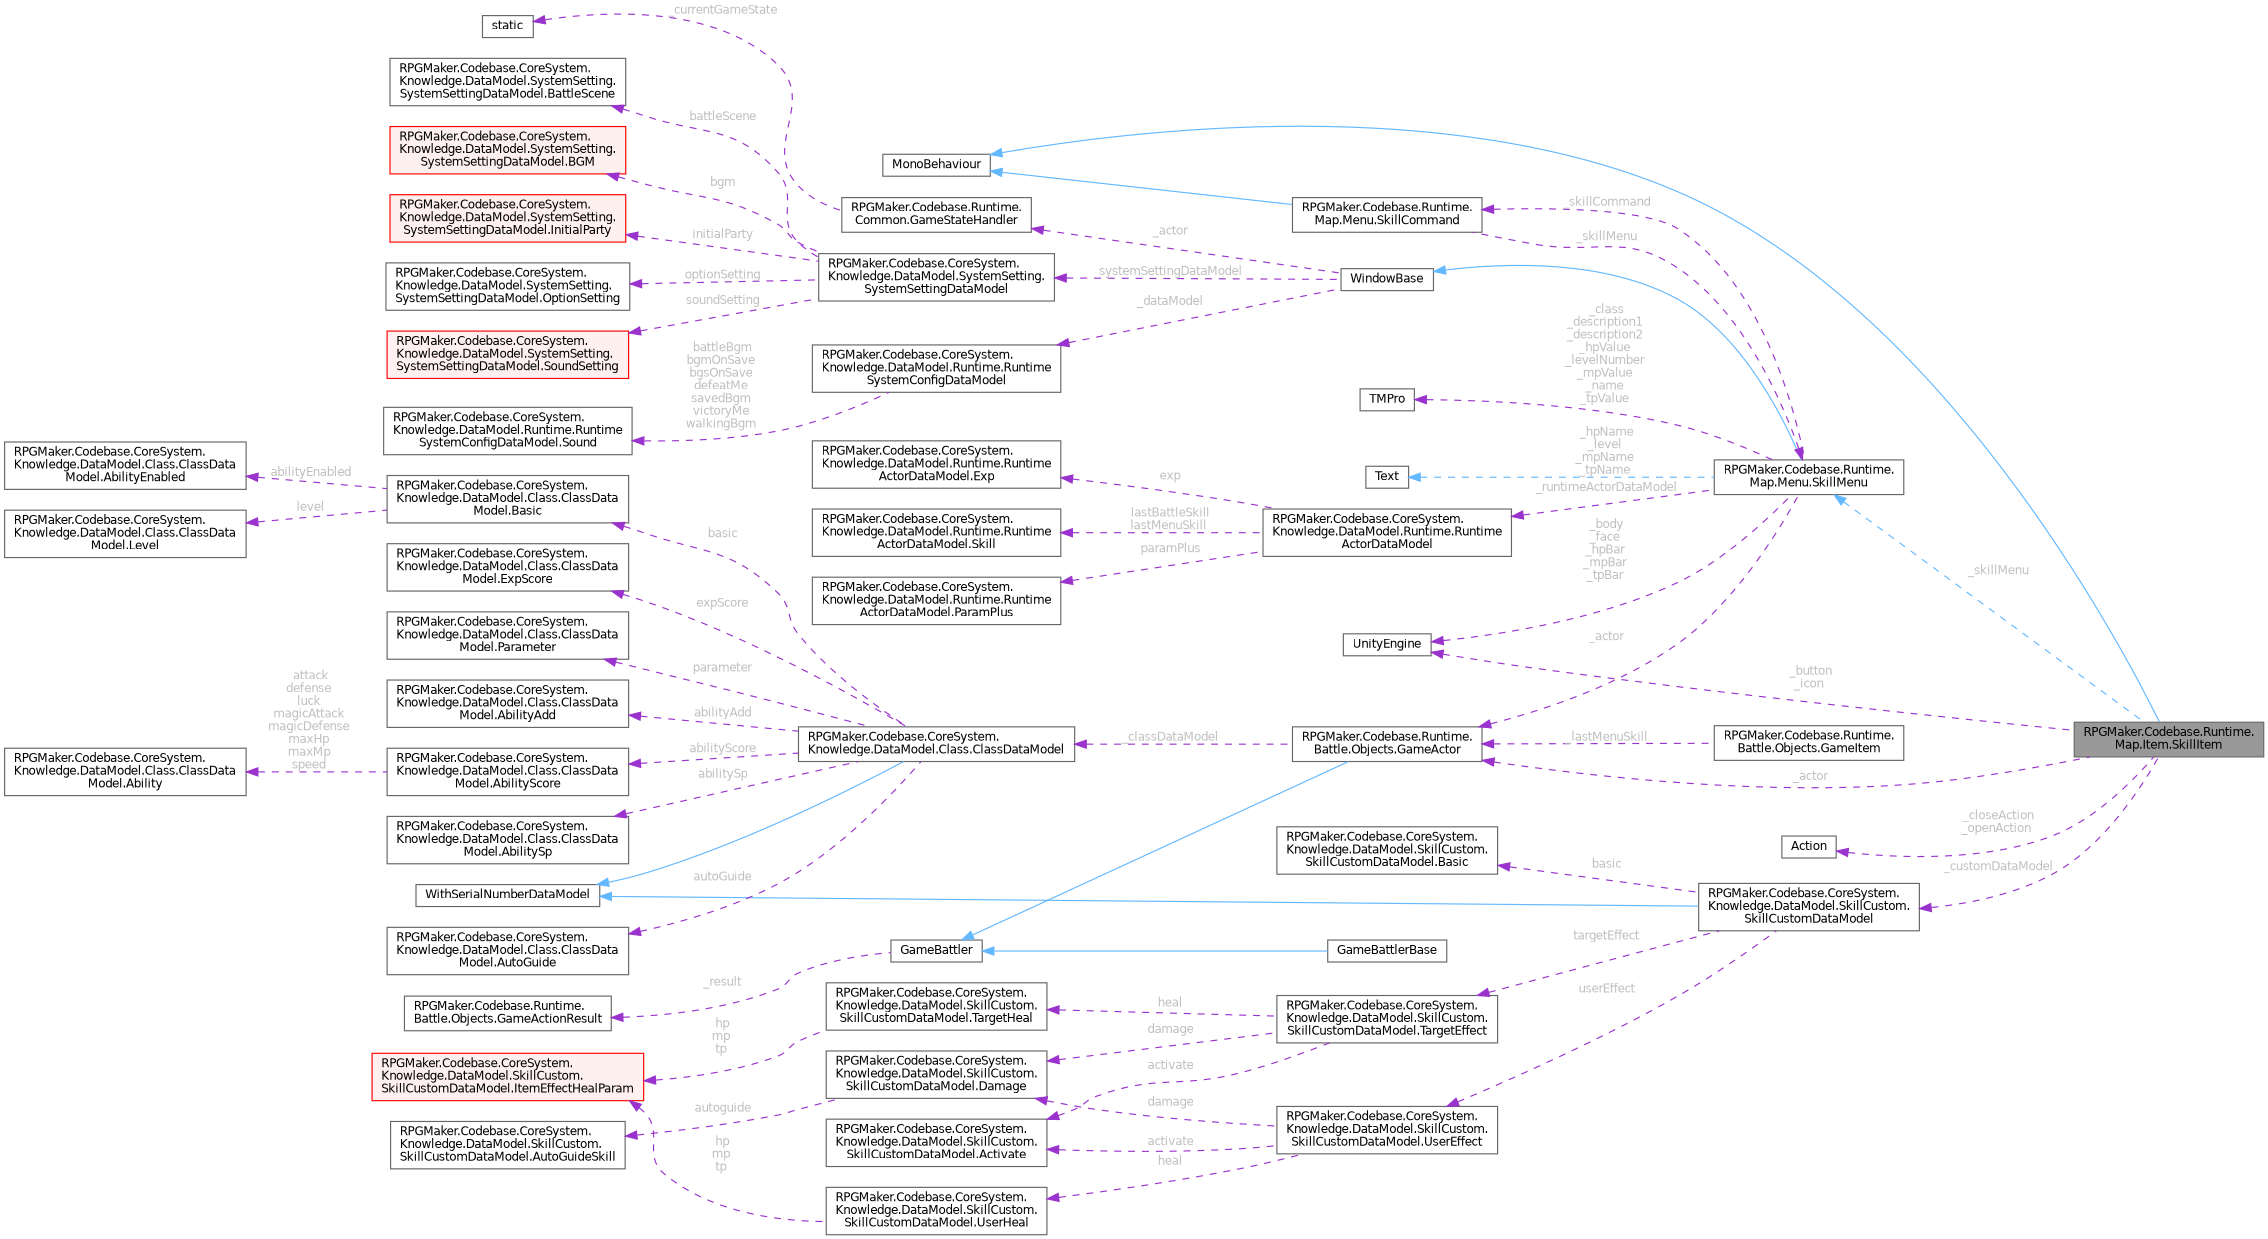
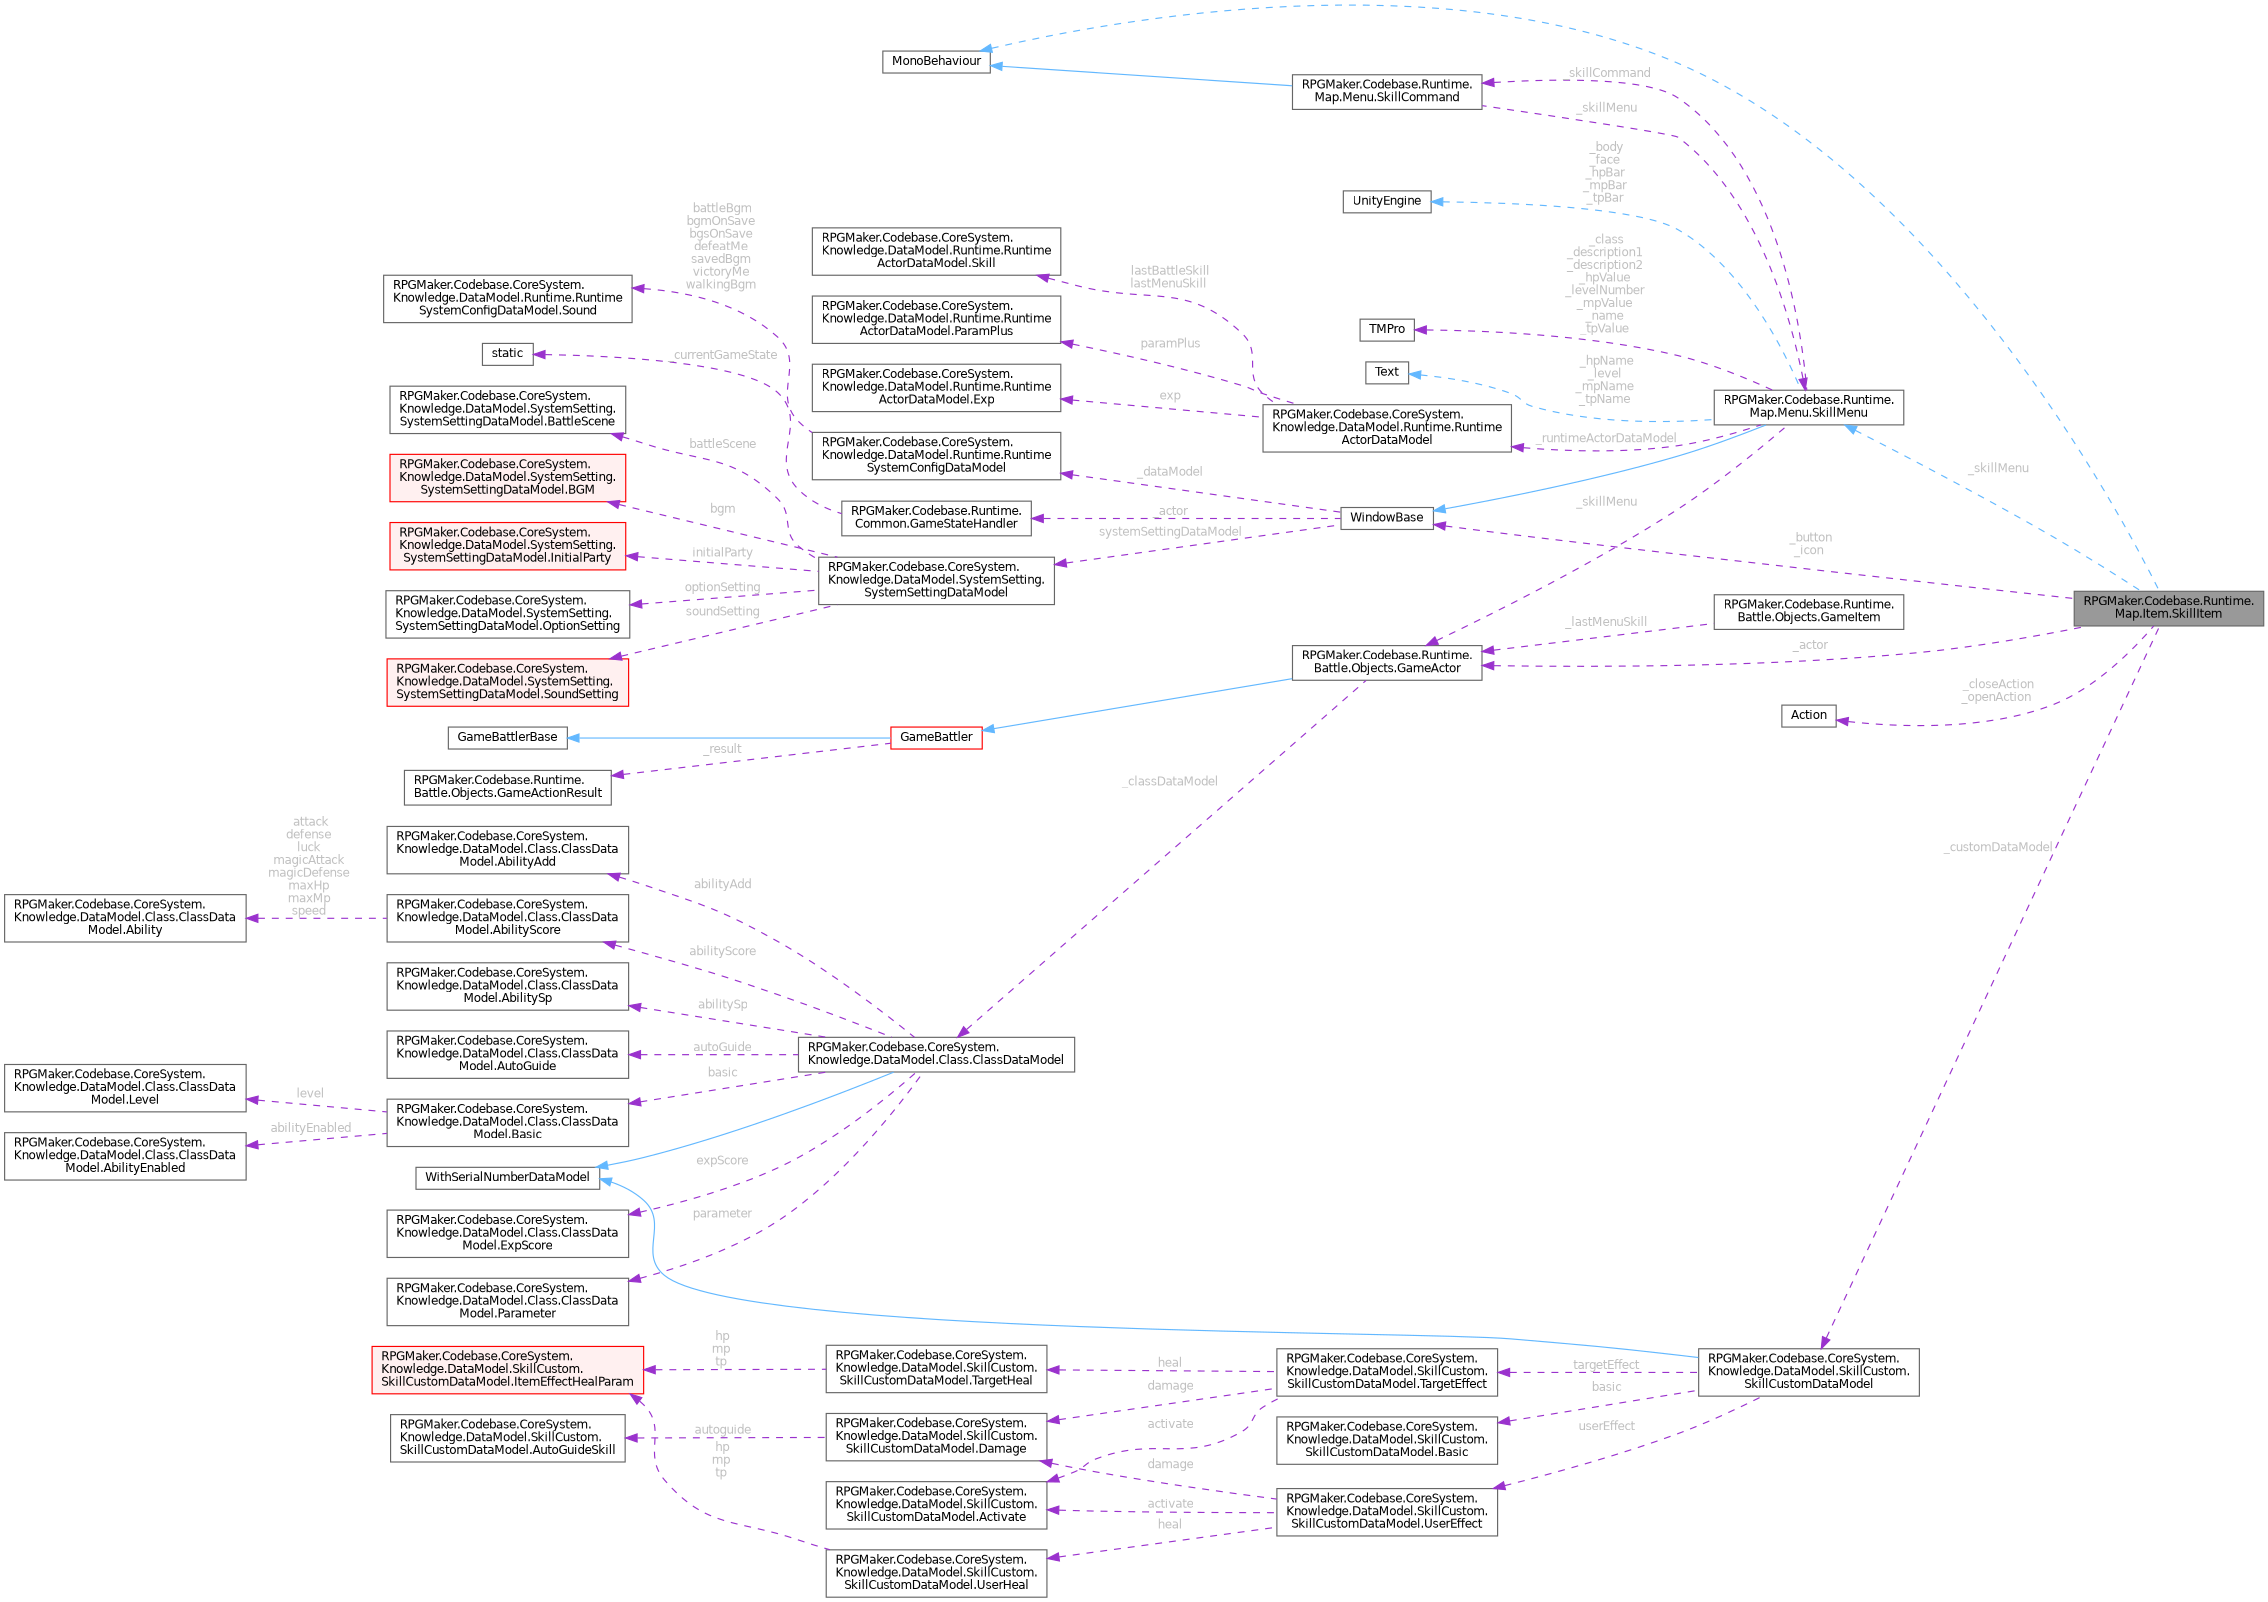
(1697, 202) -> (1691, 71)
(1632, 601) -> (1663, 223)
(1605, 637) -> (1605, 503)
(1758, 696) -> (1760, 564)
(937, 951) -> (937, 738)
(1161, 951) -> (735, 738)
